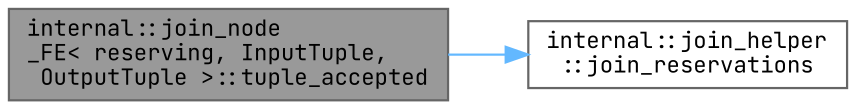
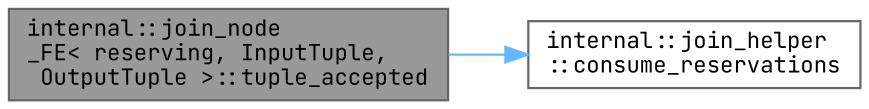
(688, 55) -> (694, 55)
